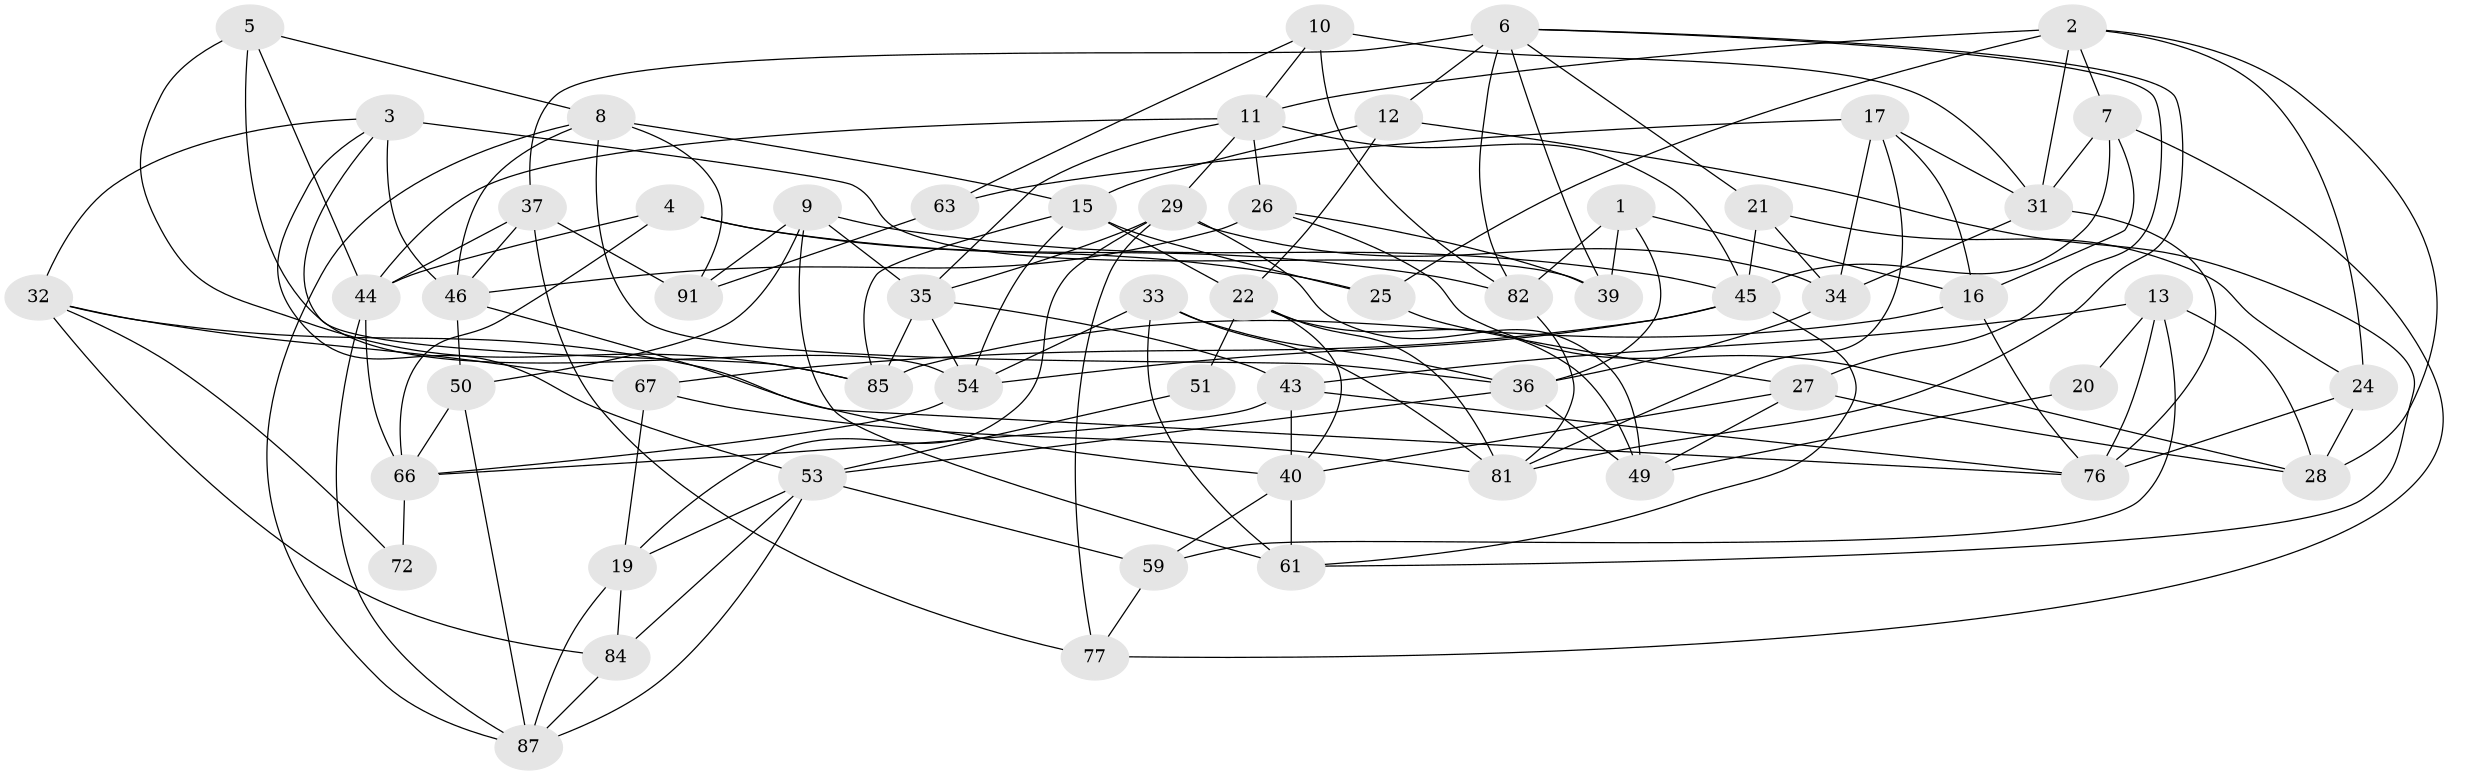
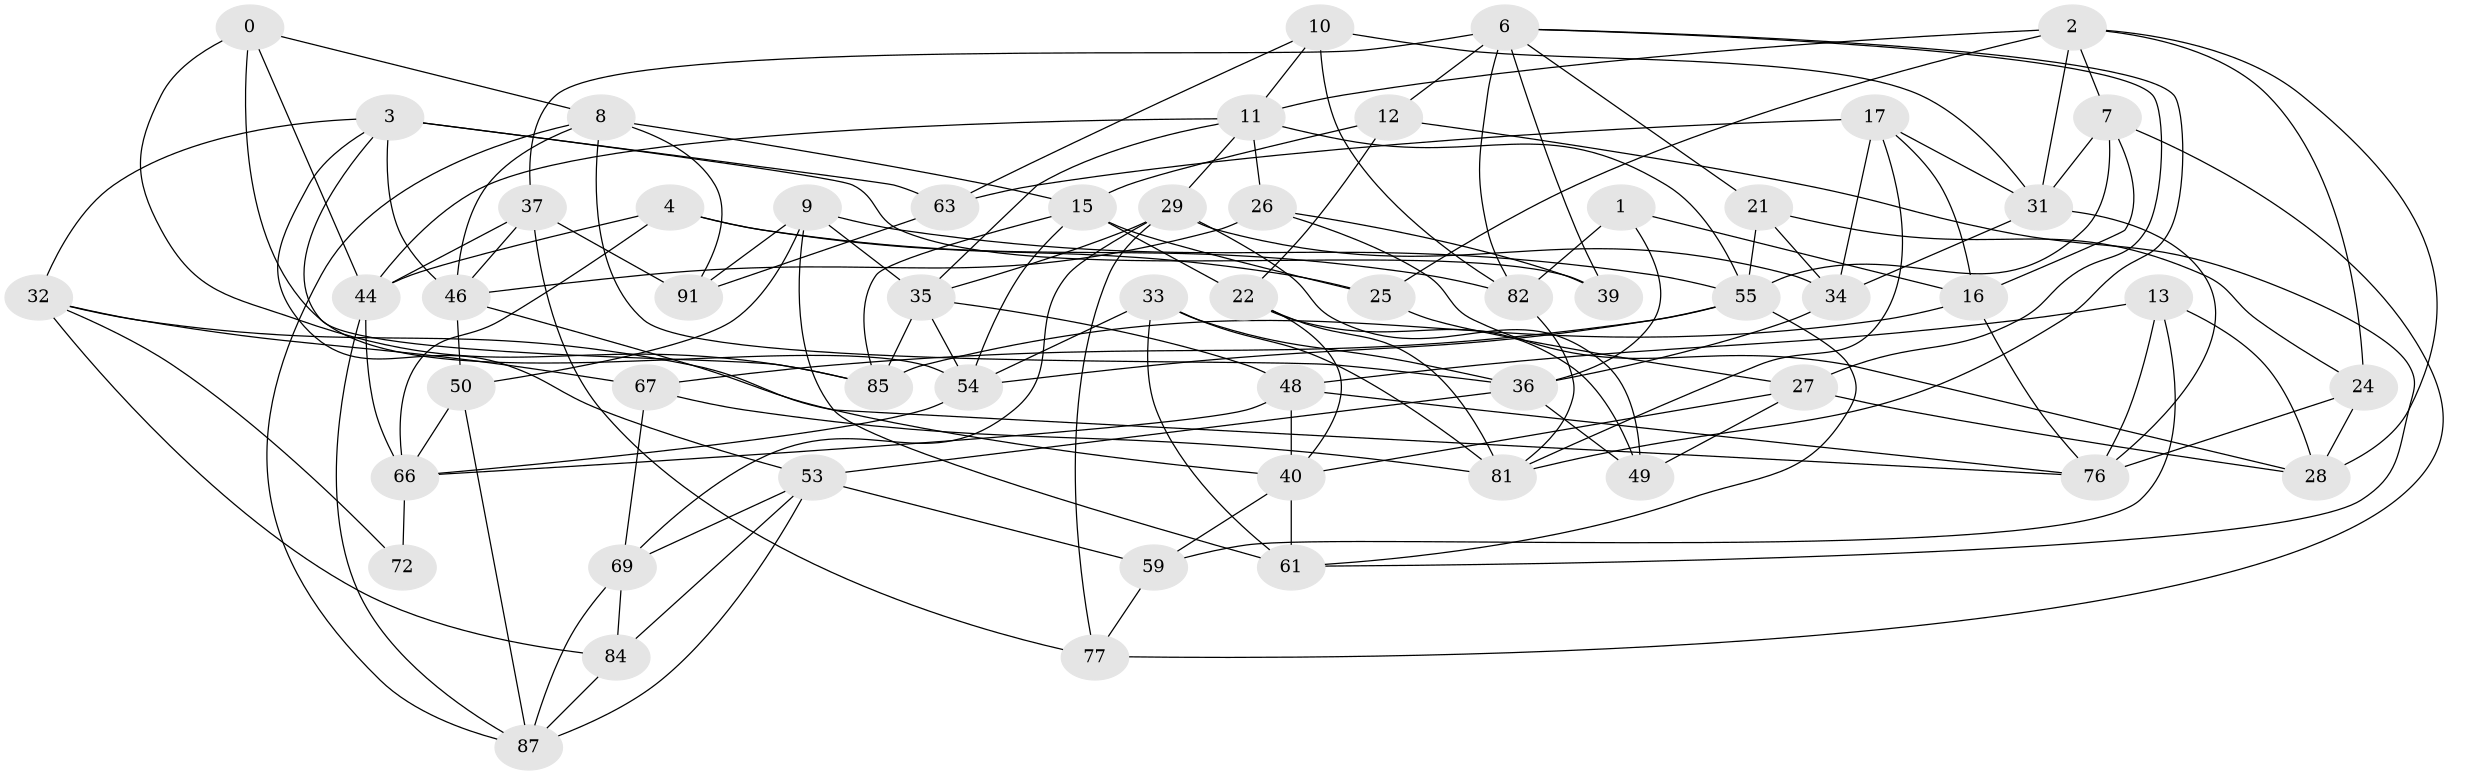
(250, 28) -> (250, 28)
none -> (671, 155)
(1614, 258) -> none
(1746, 298) -> (1746, 298)
(1201, 388) -> none
(1291, 388) -> (1291, 388)
(2084, 388) -> none
(622, 568) -> (622, 568)
